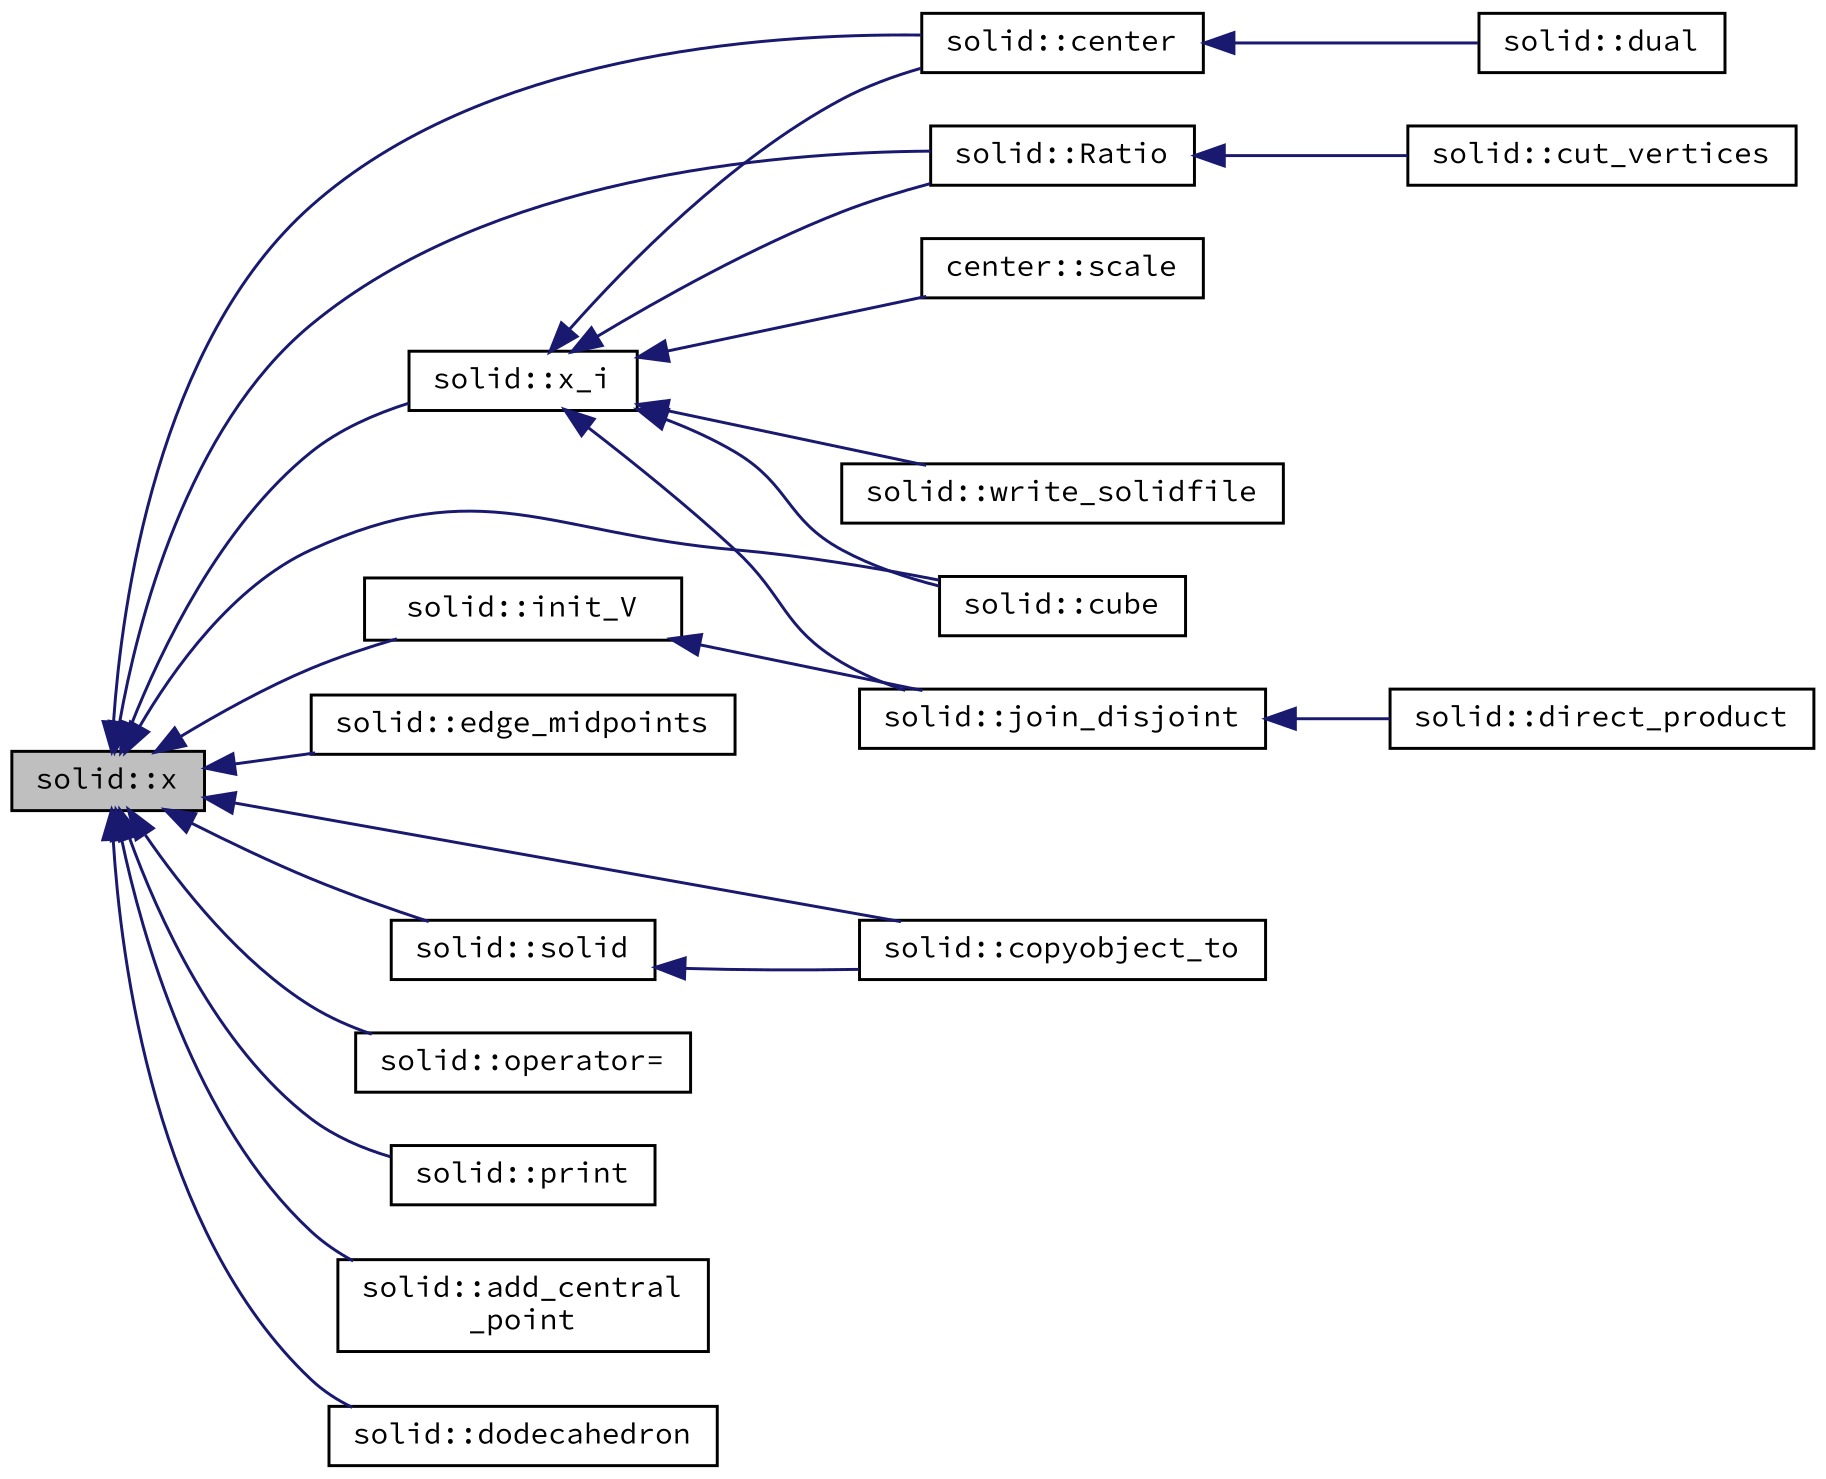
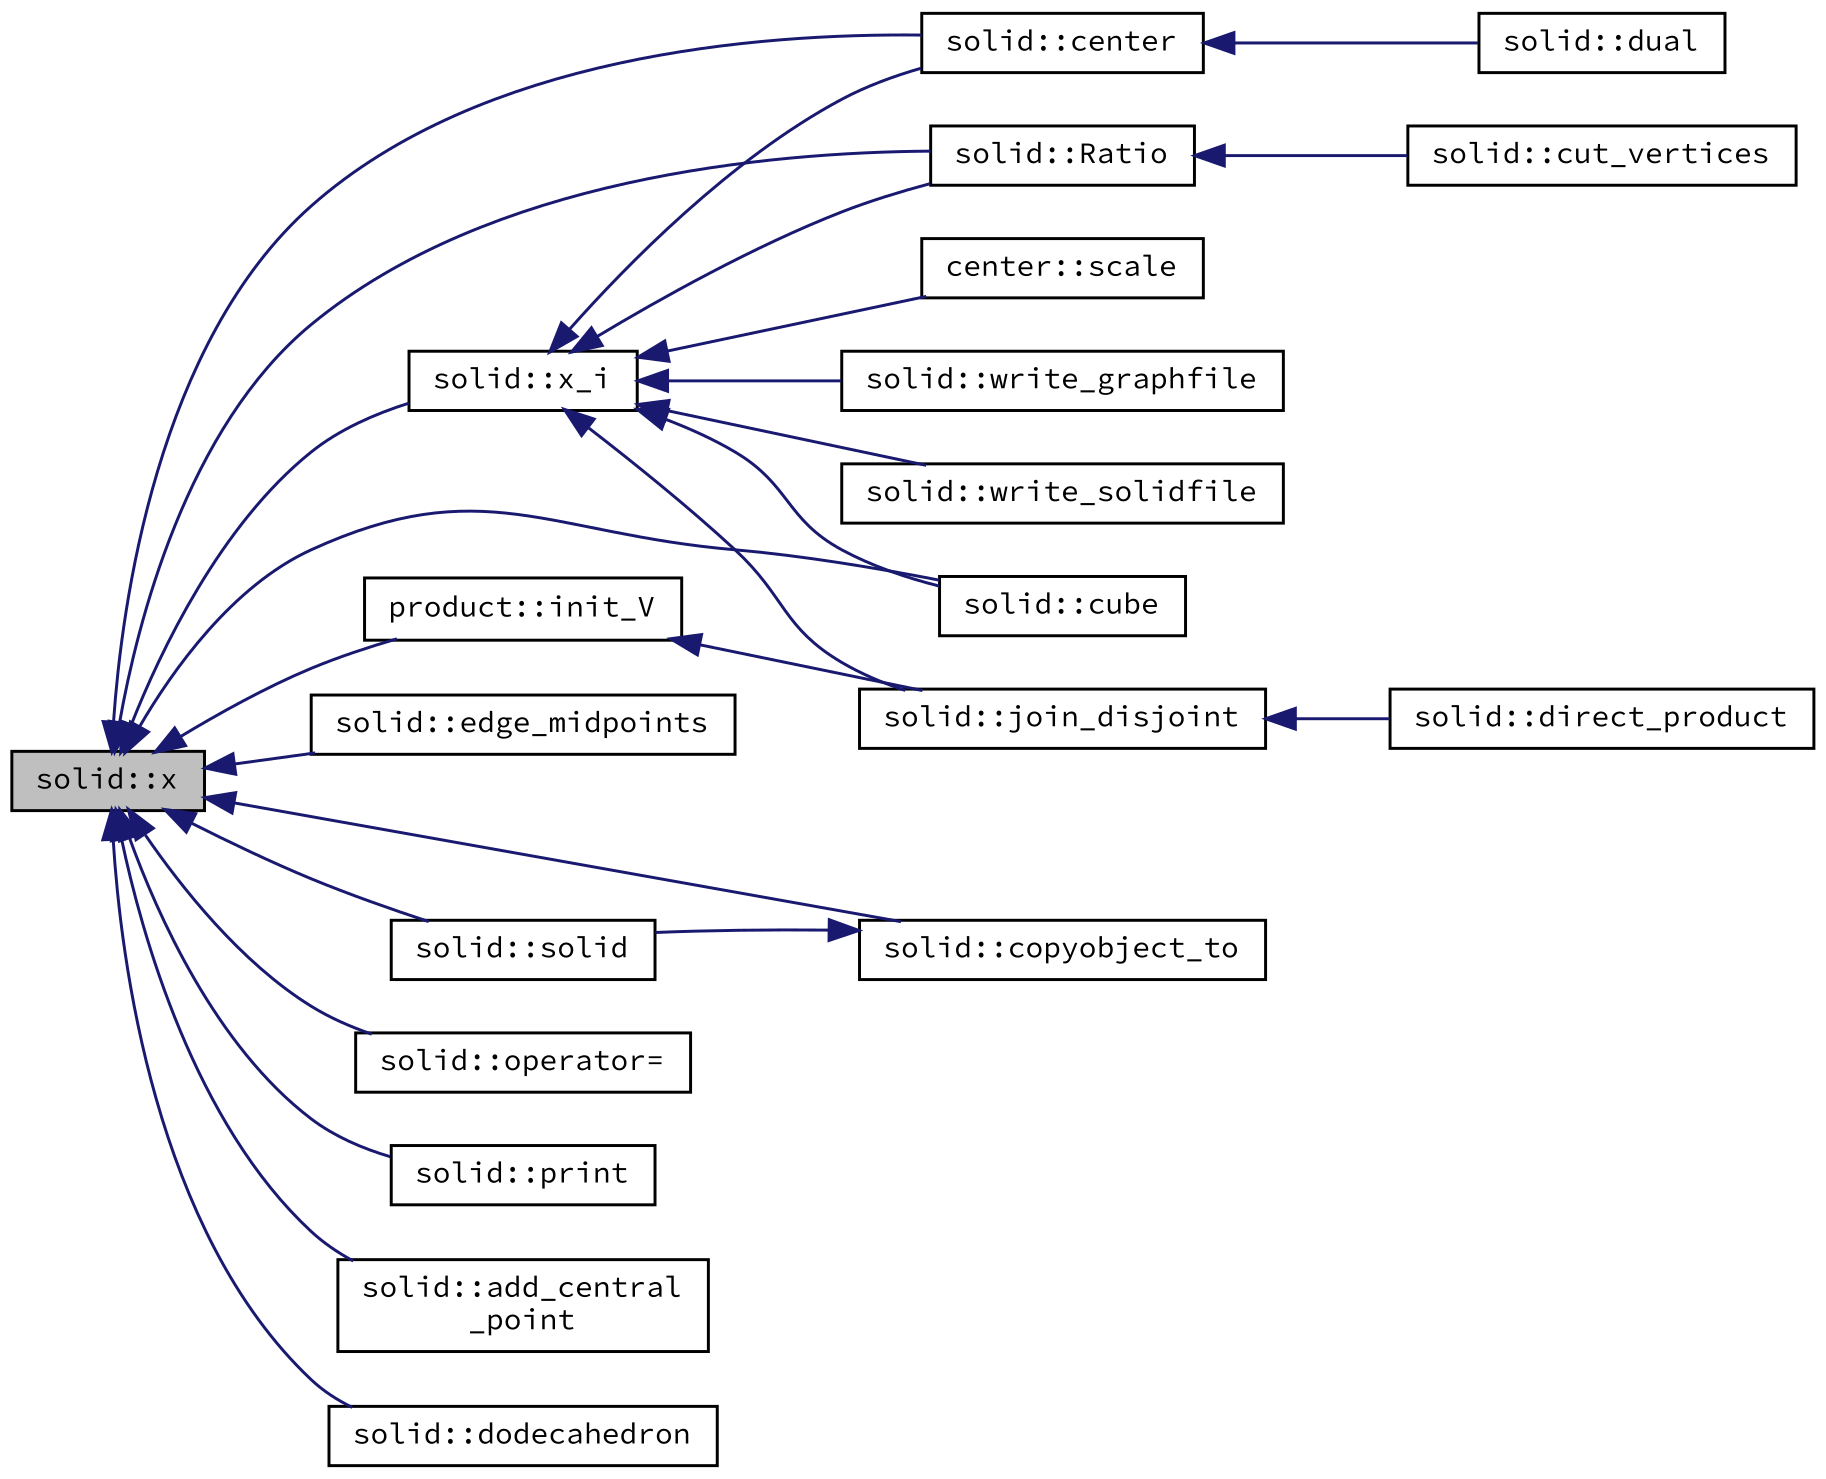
none -> (1063, 381)
(523, 609) -> (523, 609)
(772, 970) -> (742, 930)
